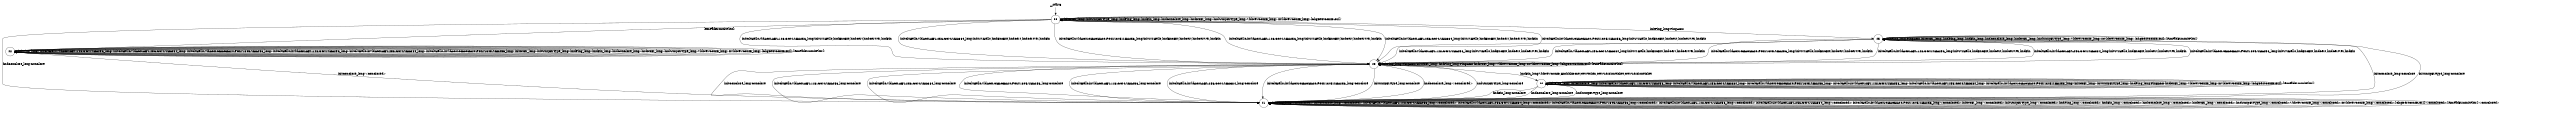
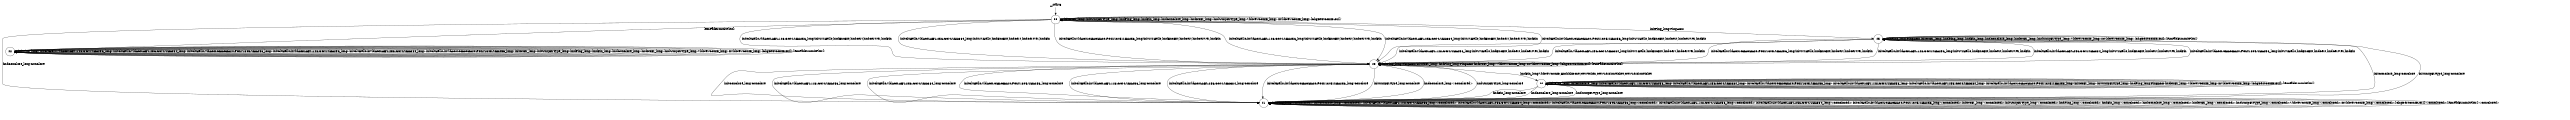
(635, 92) -> none
